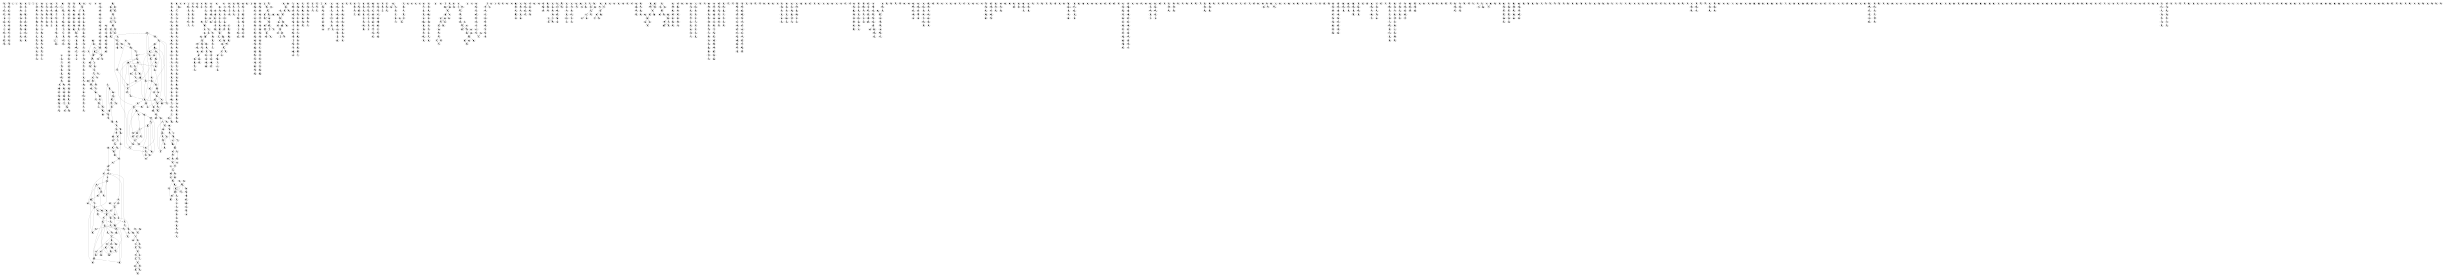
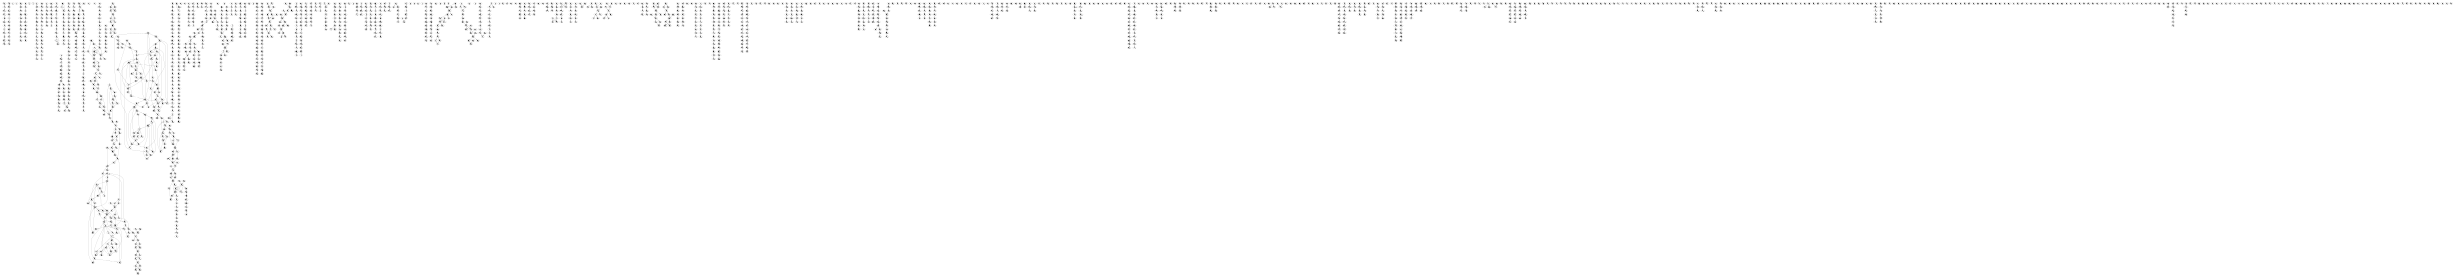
(2162, 18) -> none
